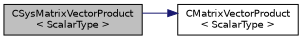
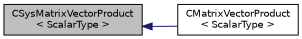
(155, 13) -> (165, 26)
